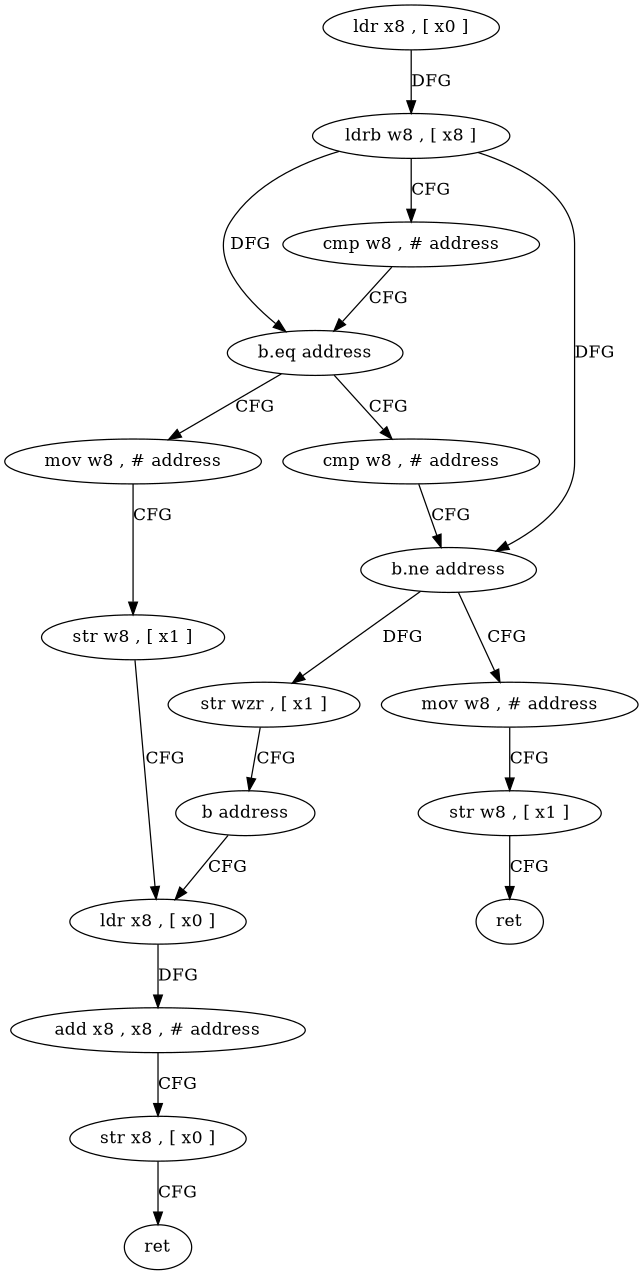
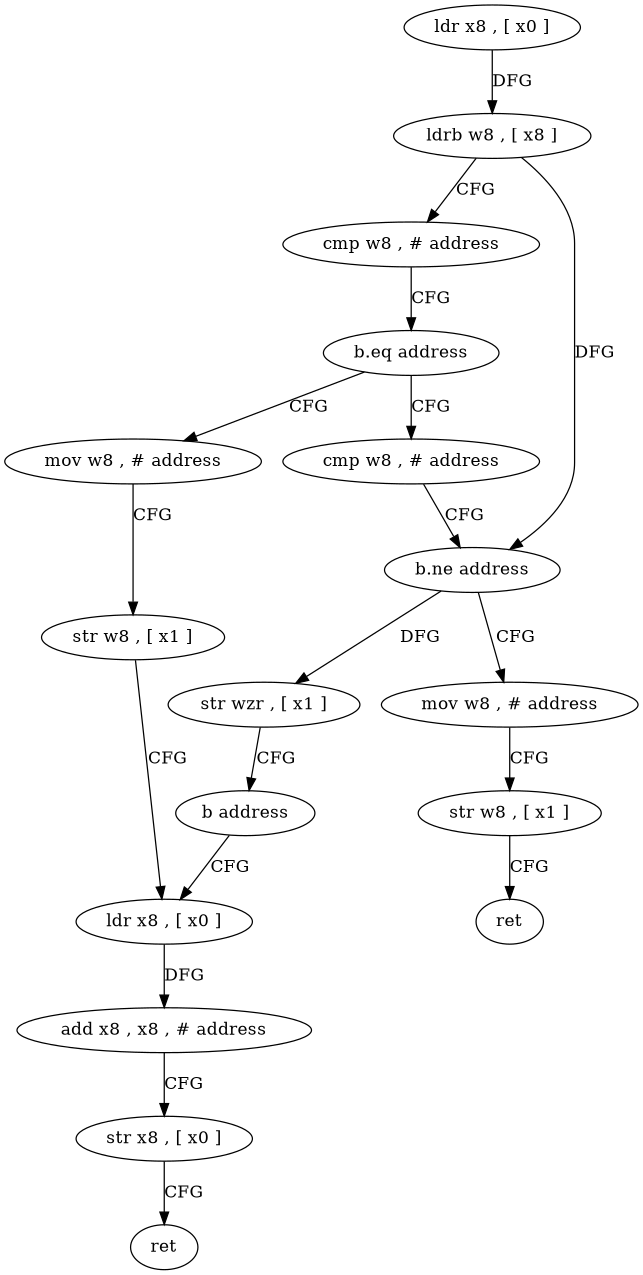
(234, 218) -> none
